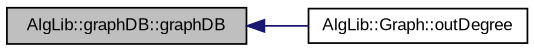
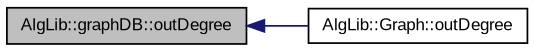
(127, 26) -> (127, 26)
